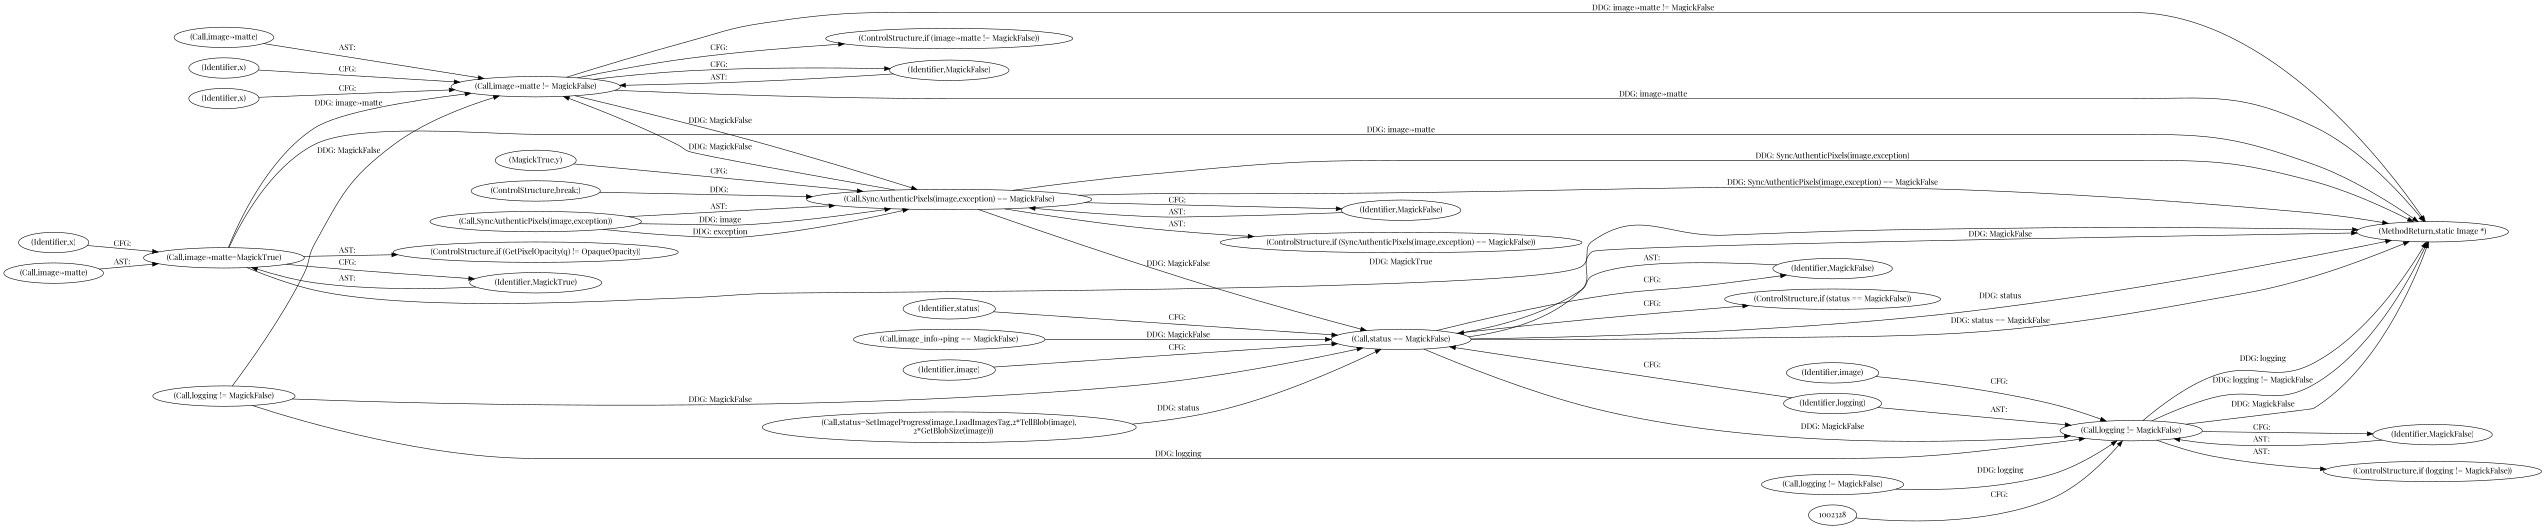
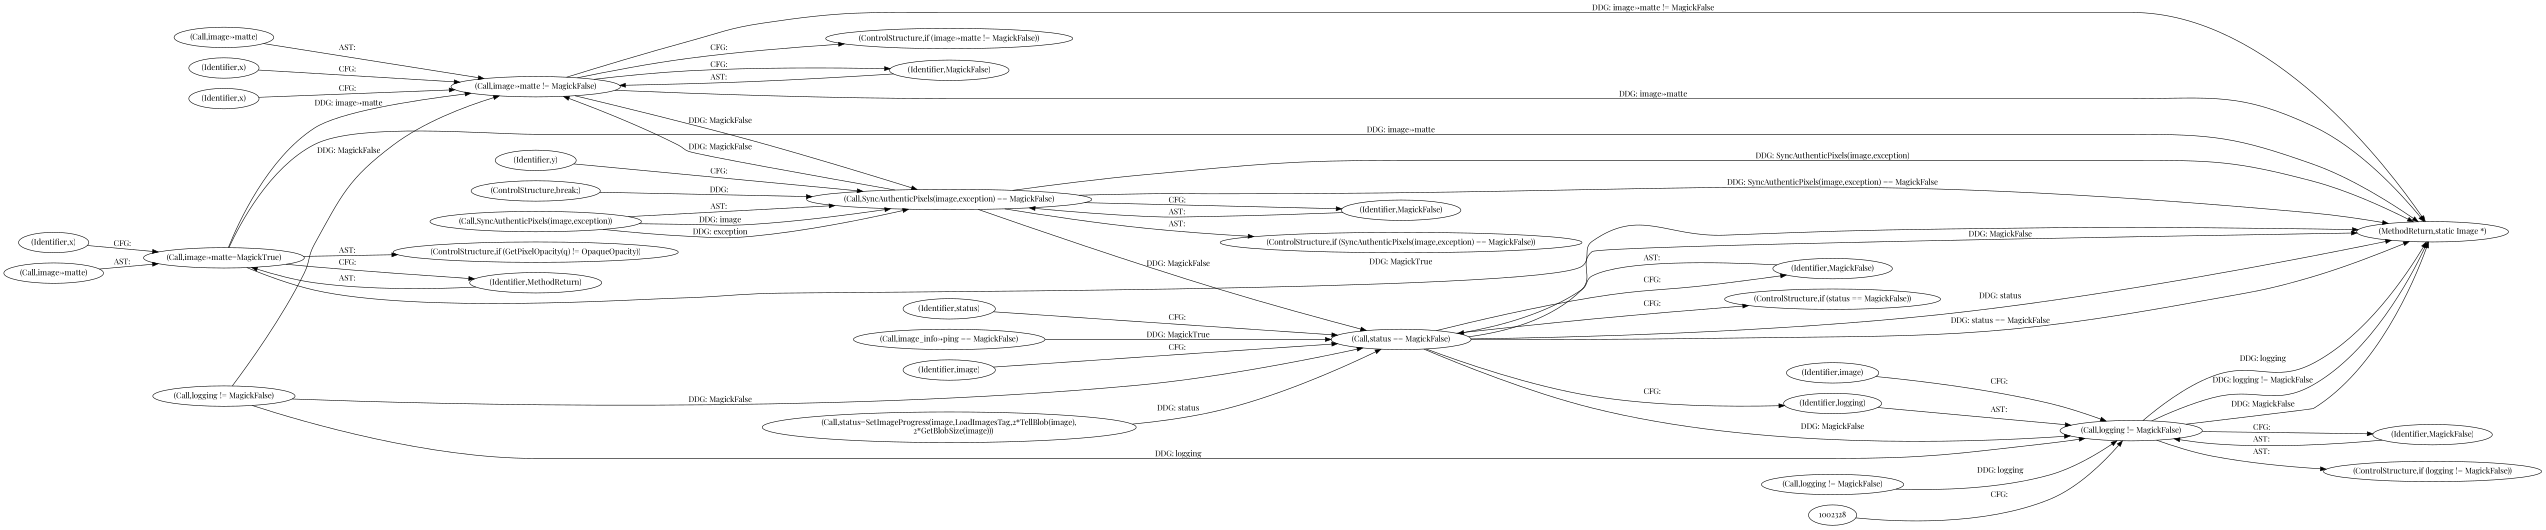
(536, 160) -> (536, 160)
(536, 283) -> (536, 283)
(1178, 335) -> (1178, 335)
(1624, 373) -> (1599, 397)
